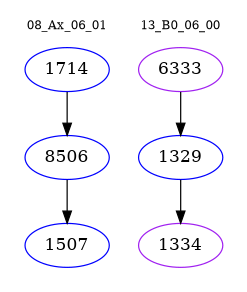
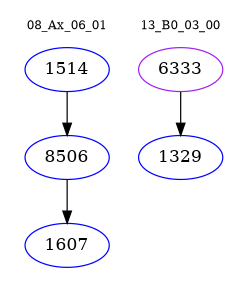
(181, 26) -> (181, 26)
(67, 70) -> (67, 70)
(67, 245) -> (67, 245)
(181, 245) -> none
